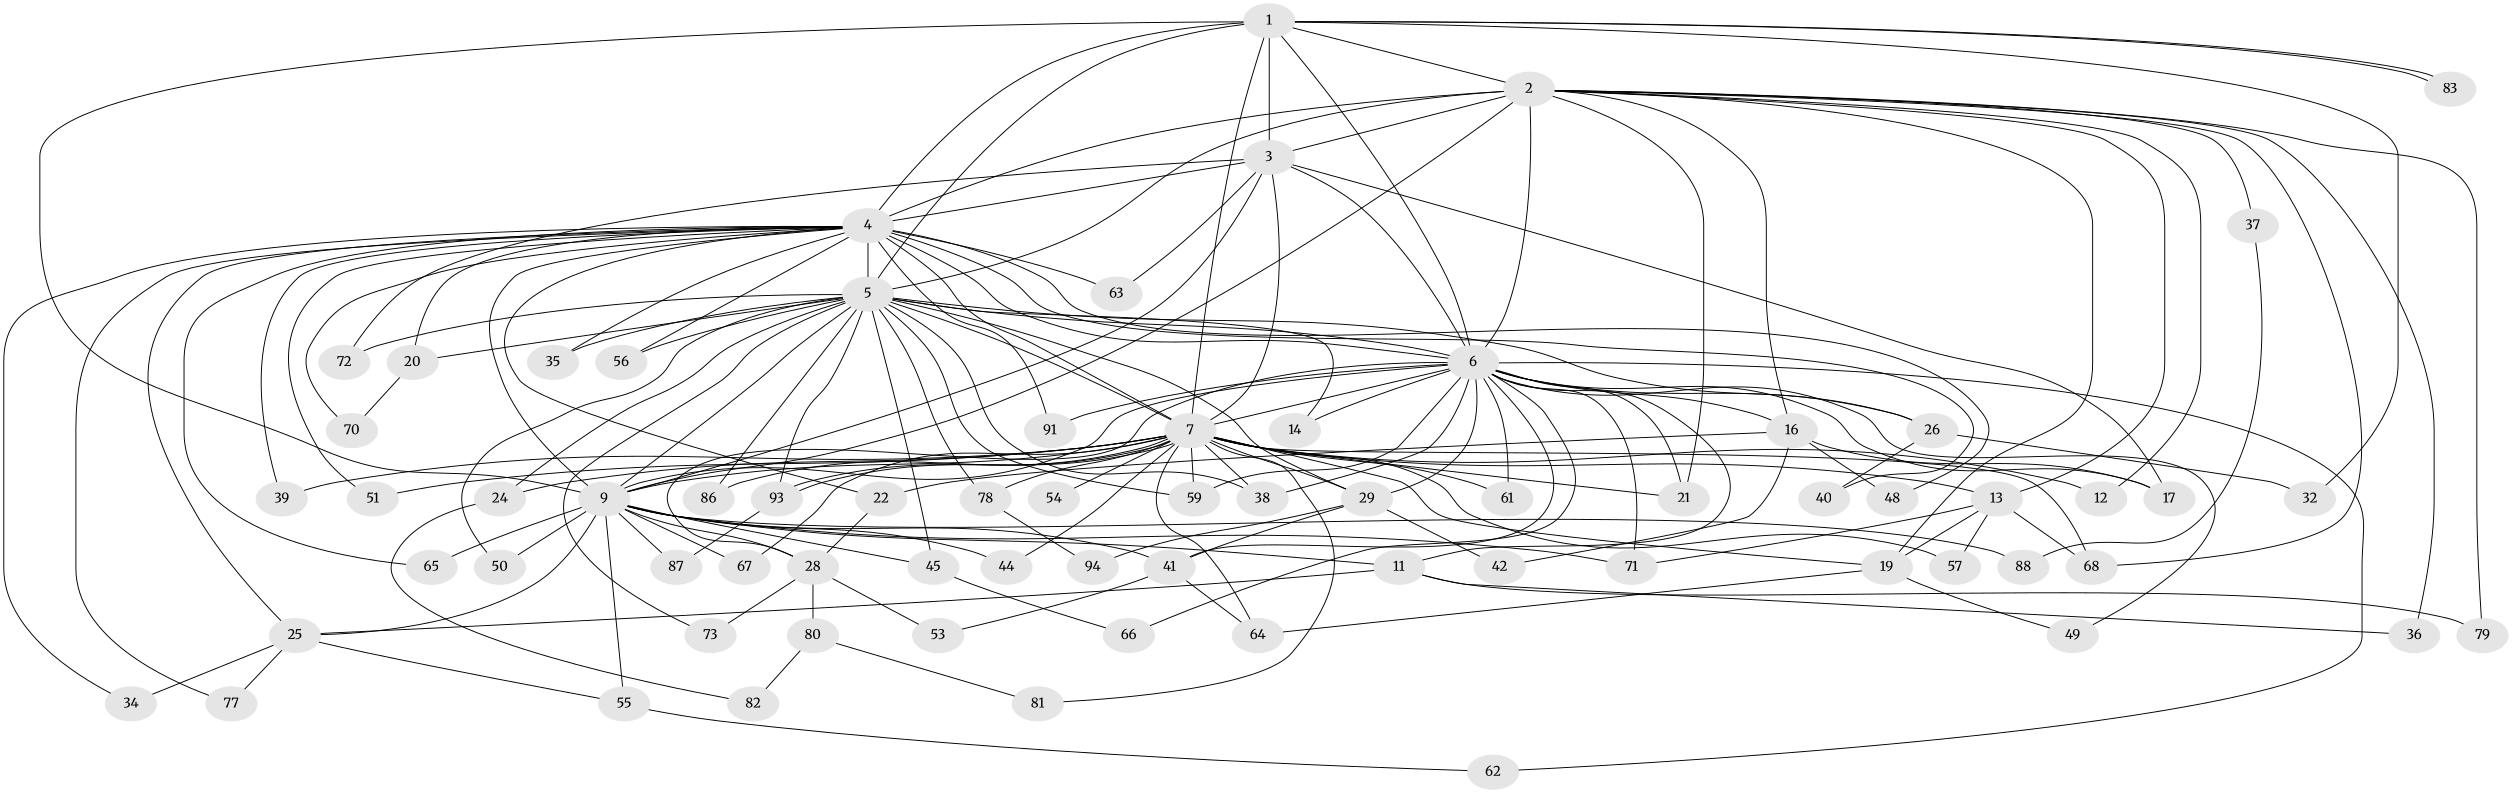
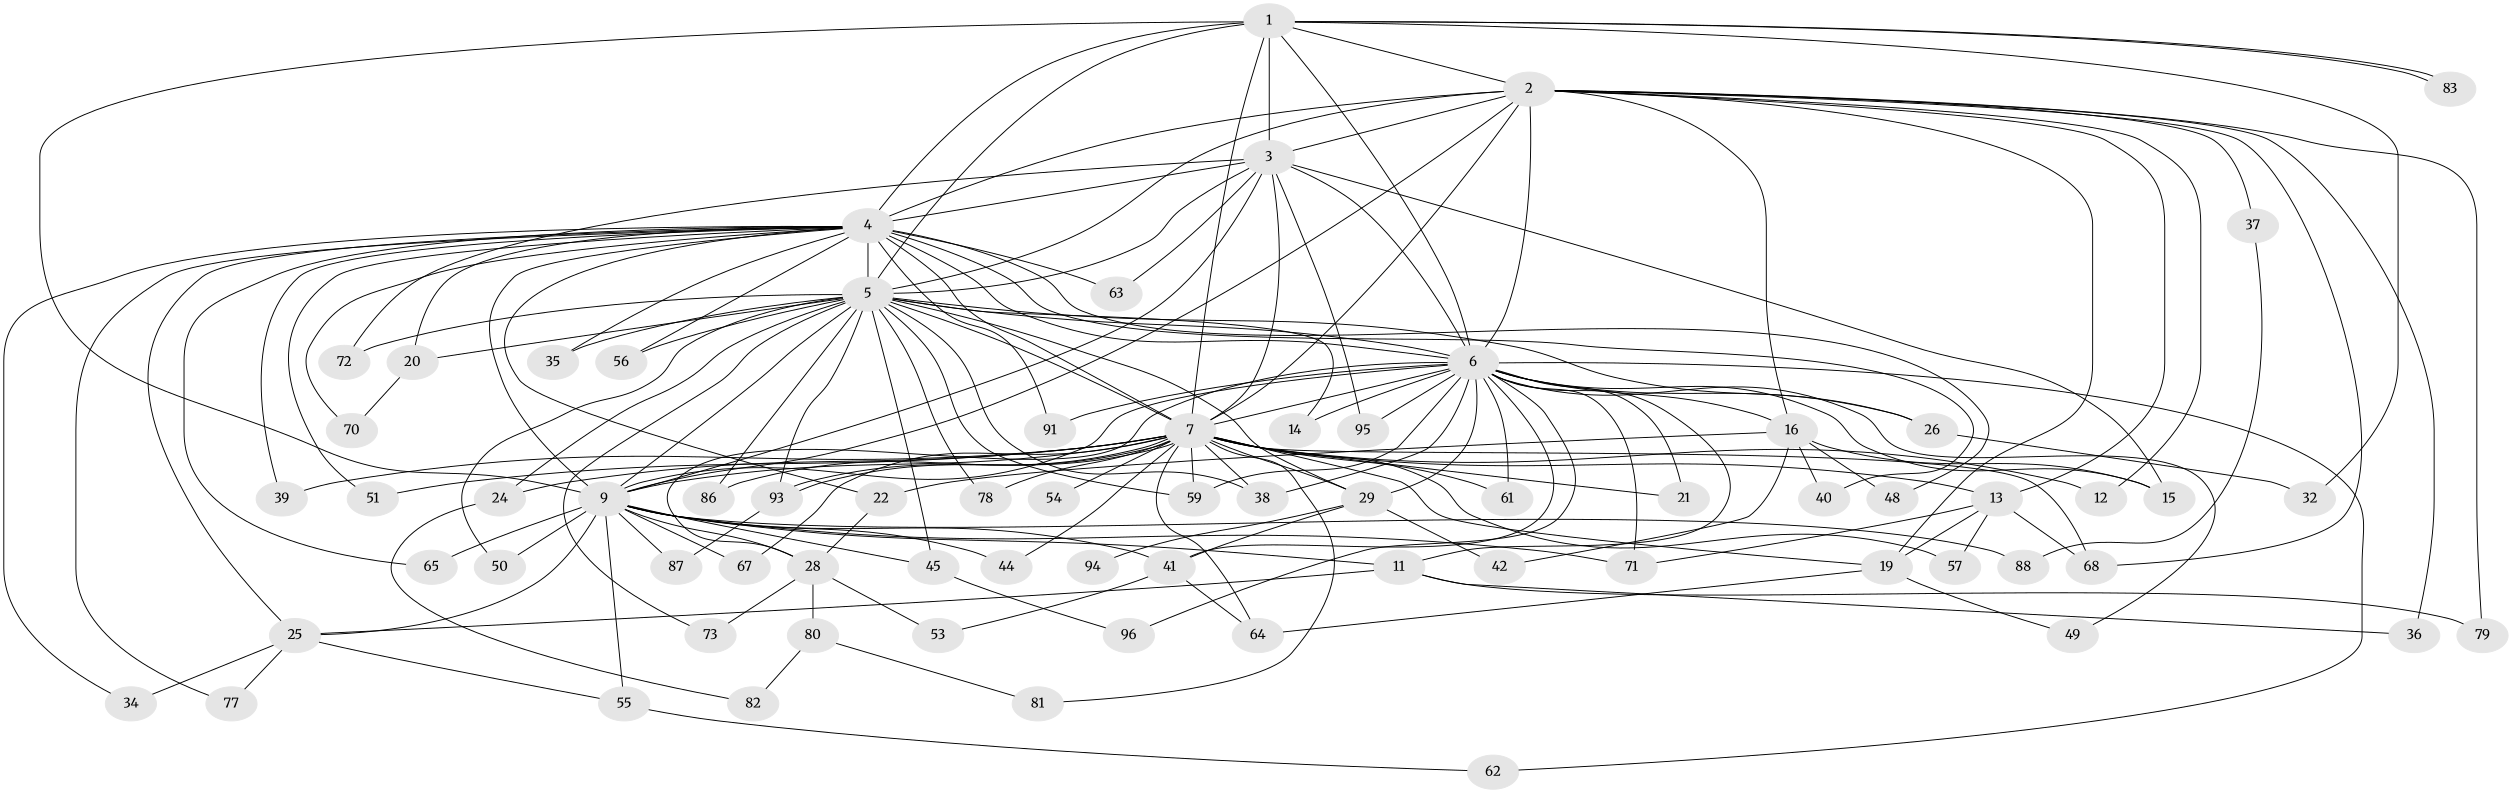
(1704, 248) -> (1379, 277)
none -> (1085, 266)
none -> (1363, 431)
(1875, 467) -> (1808, 465)
(2169, 499) -> (2169, 499)
(1039, 533) -> none
(1129, 636) -> (1129, 636)
